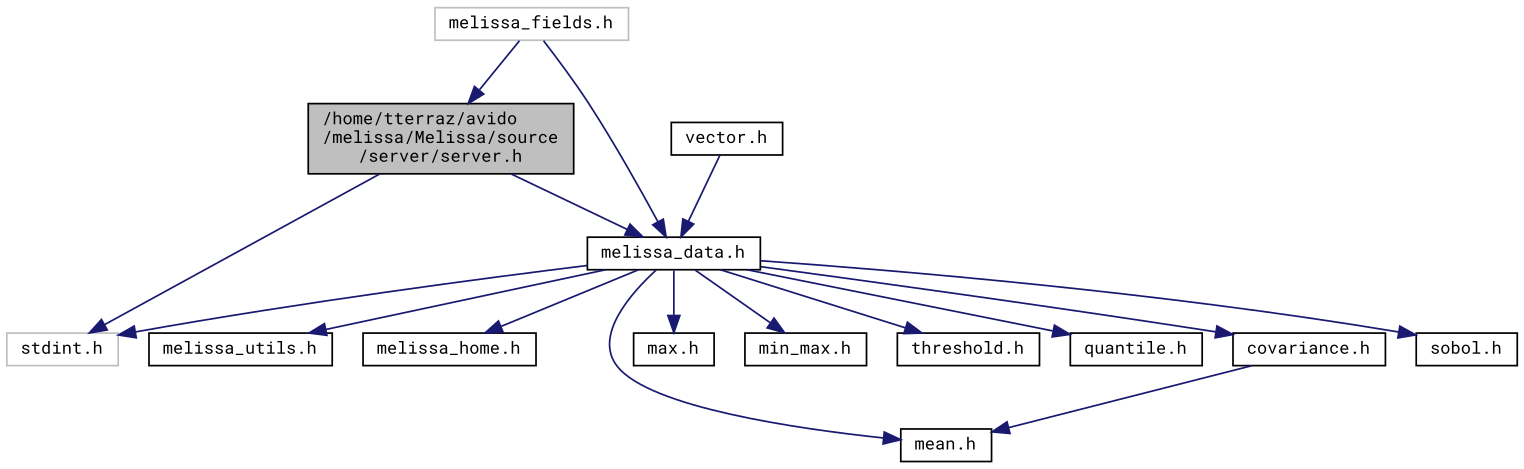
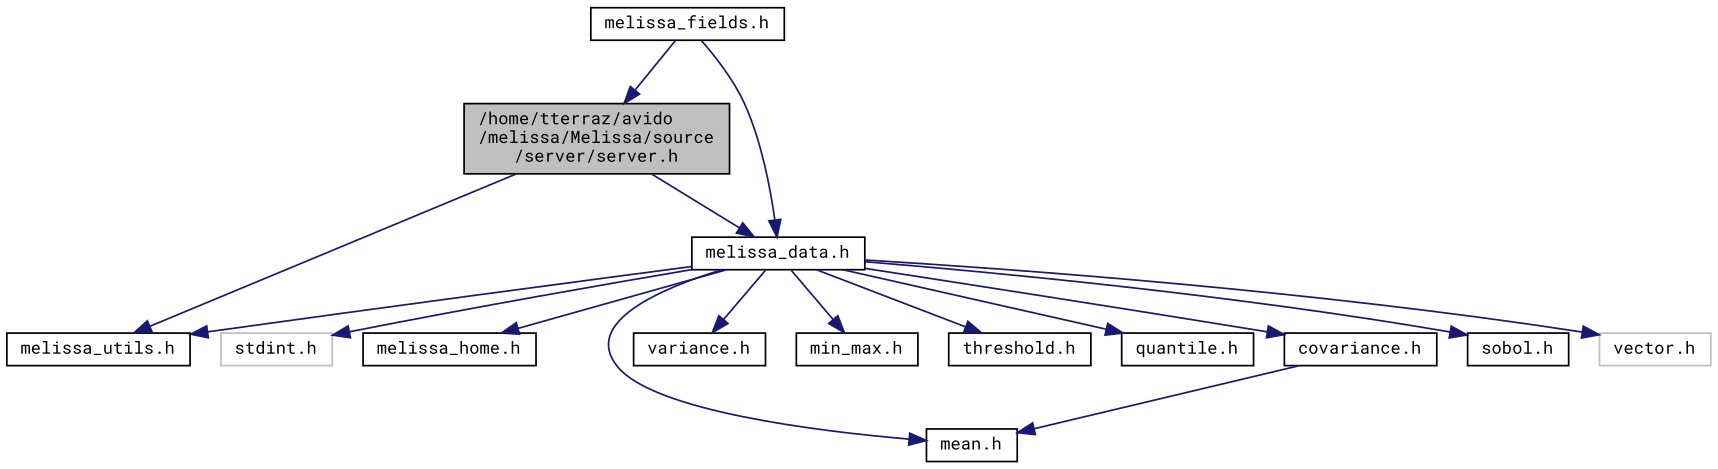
(532, 24) -> (688, 24)
(727, 139) -> (1655, 349)
(704, 188) -> (1225, 288)
(242, 249) -> (333, 250)
(674, 349) -> (700, 349)
